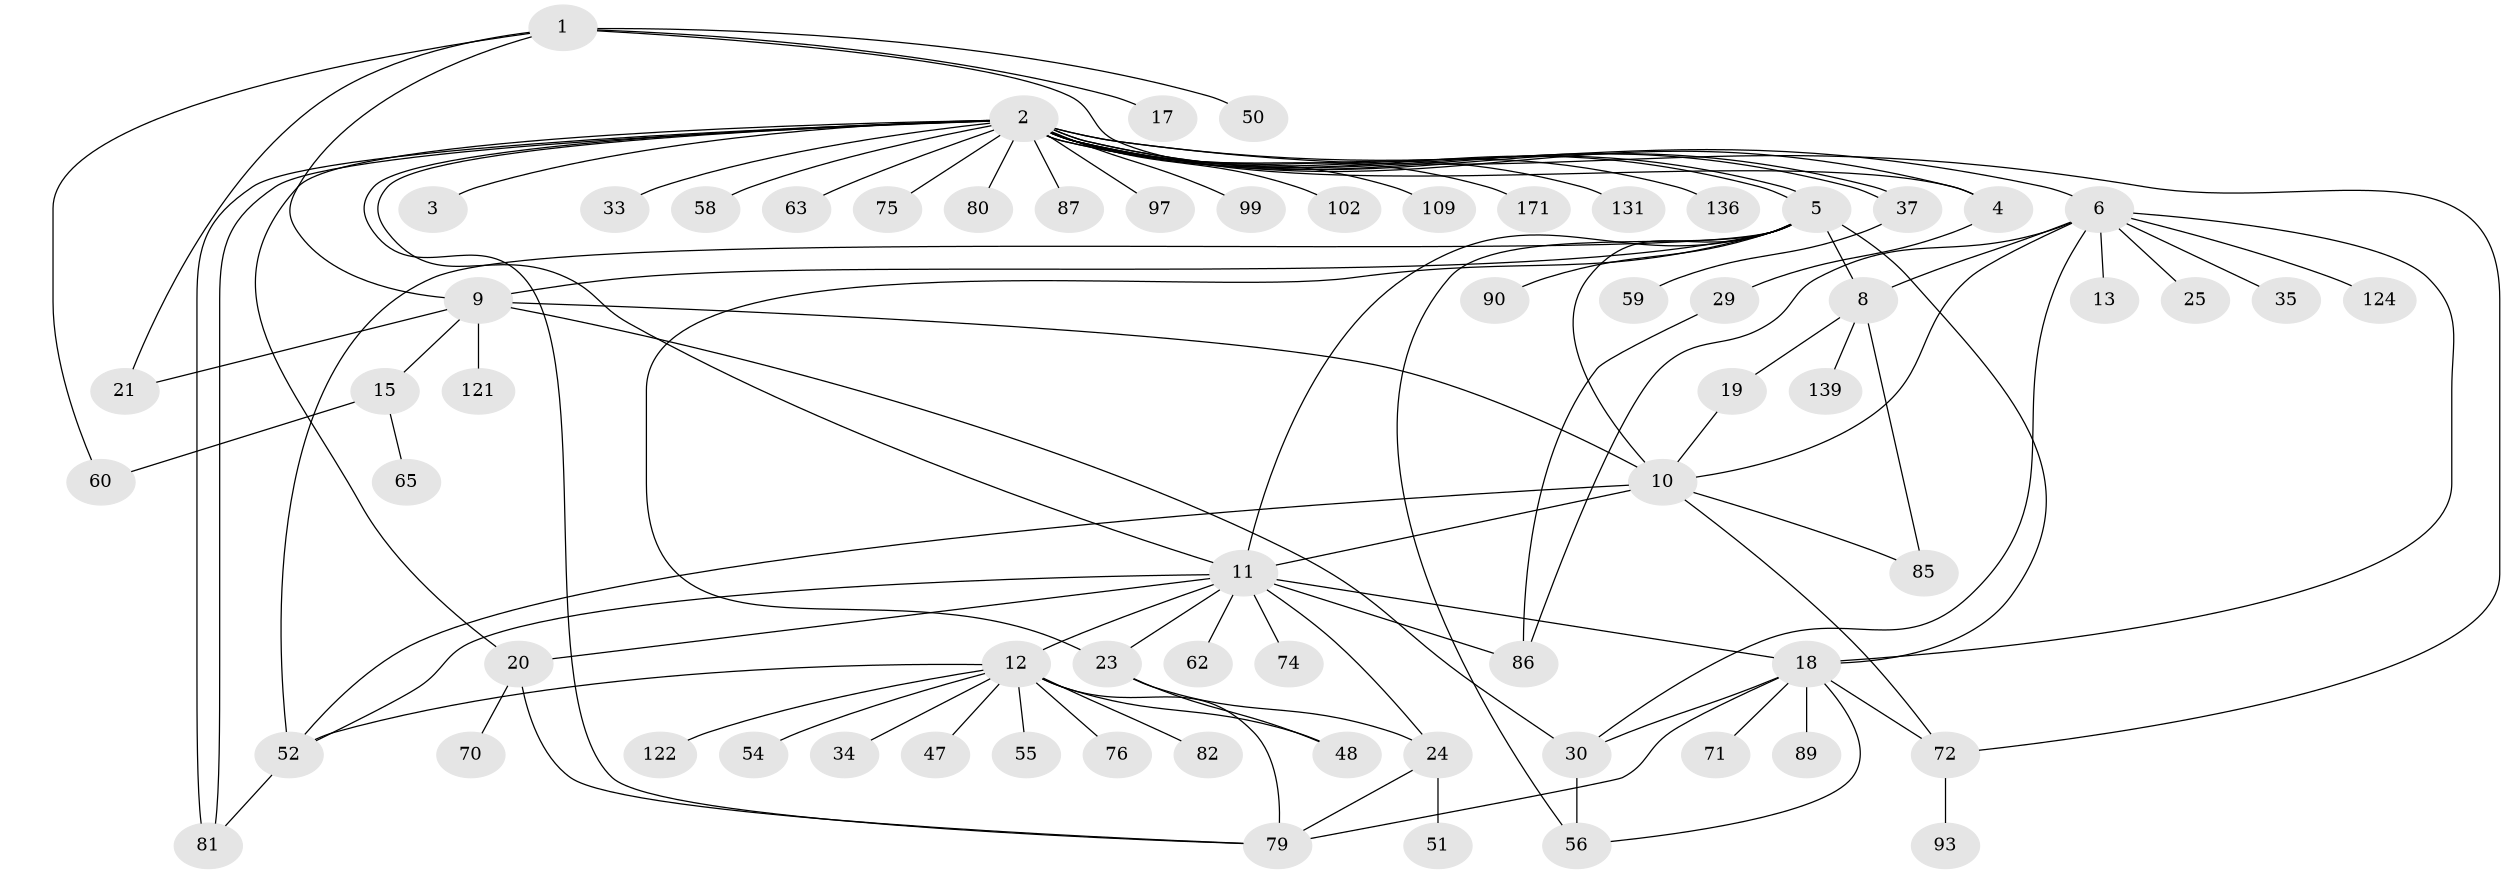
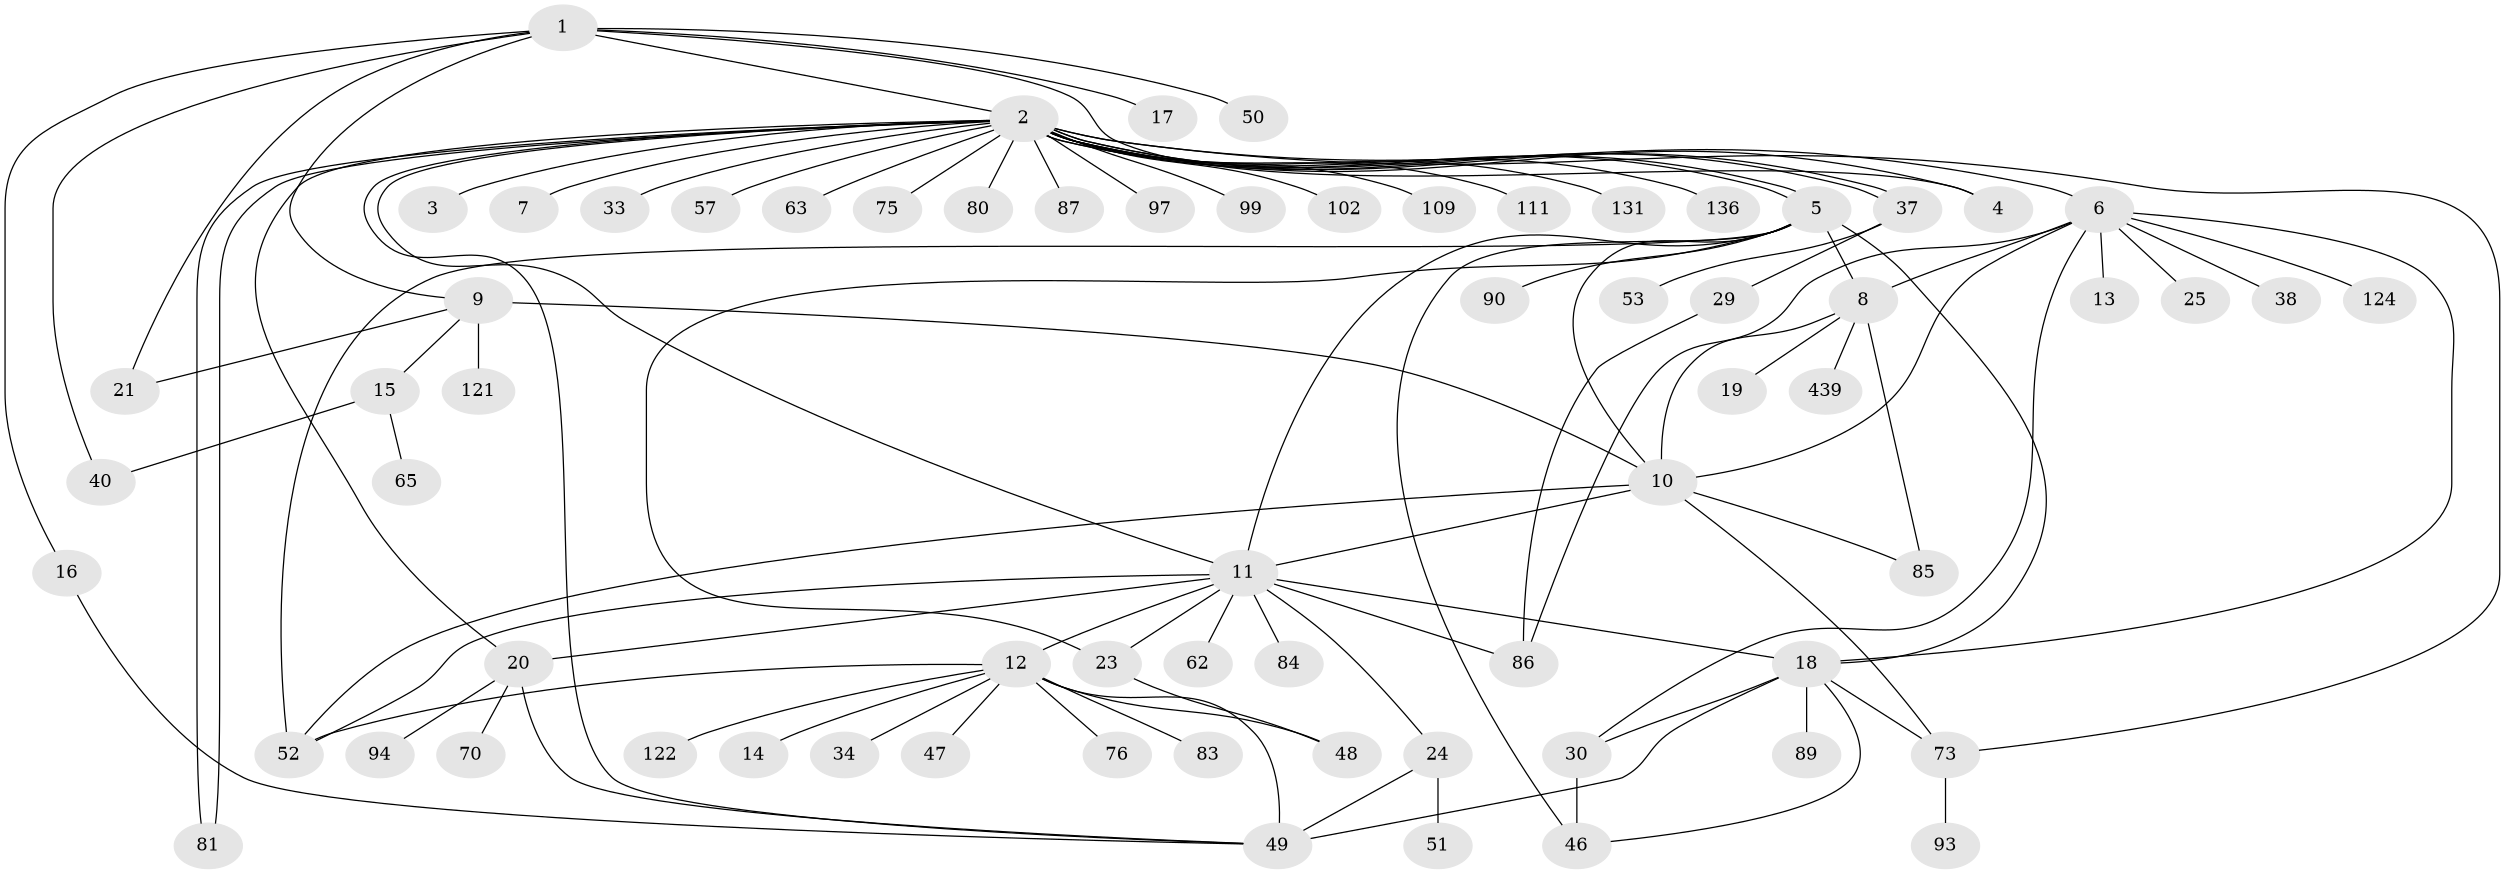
none -> (793, 73)
none -> (524, 210)
(706, 210) -> (706, 210)
(1534, 210) -> (1534, 210)
(1834, 262) -> (1816, 255)
(1152, 269) -> none
(1634, 300) -> (1634, 300)
(2286, 300) -> (2286, 300)
(1826, 391) -> (1826, 391)
(1697, 437) -> (1701, 355)
(1062, 456) -> none
(101, 482) -> (101, 482)
none -> (67, 573)
(1289, 664) -> (1289, 664)
(1273, 710) -> none
none -> (380, 755)
(754, 755) -> (754, 755)
(1026, 755) -> none
(1208, 755) -> (1208, 755)
(1716, 755) -> none
(1946, 755) -> (1946, 755)
(249, 800) -> none
(1278, 846) -> (1278, 846)
(1577, 846) -> (1577, 846)
